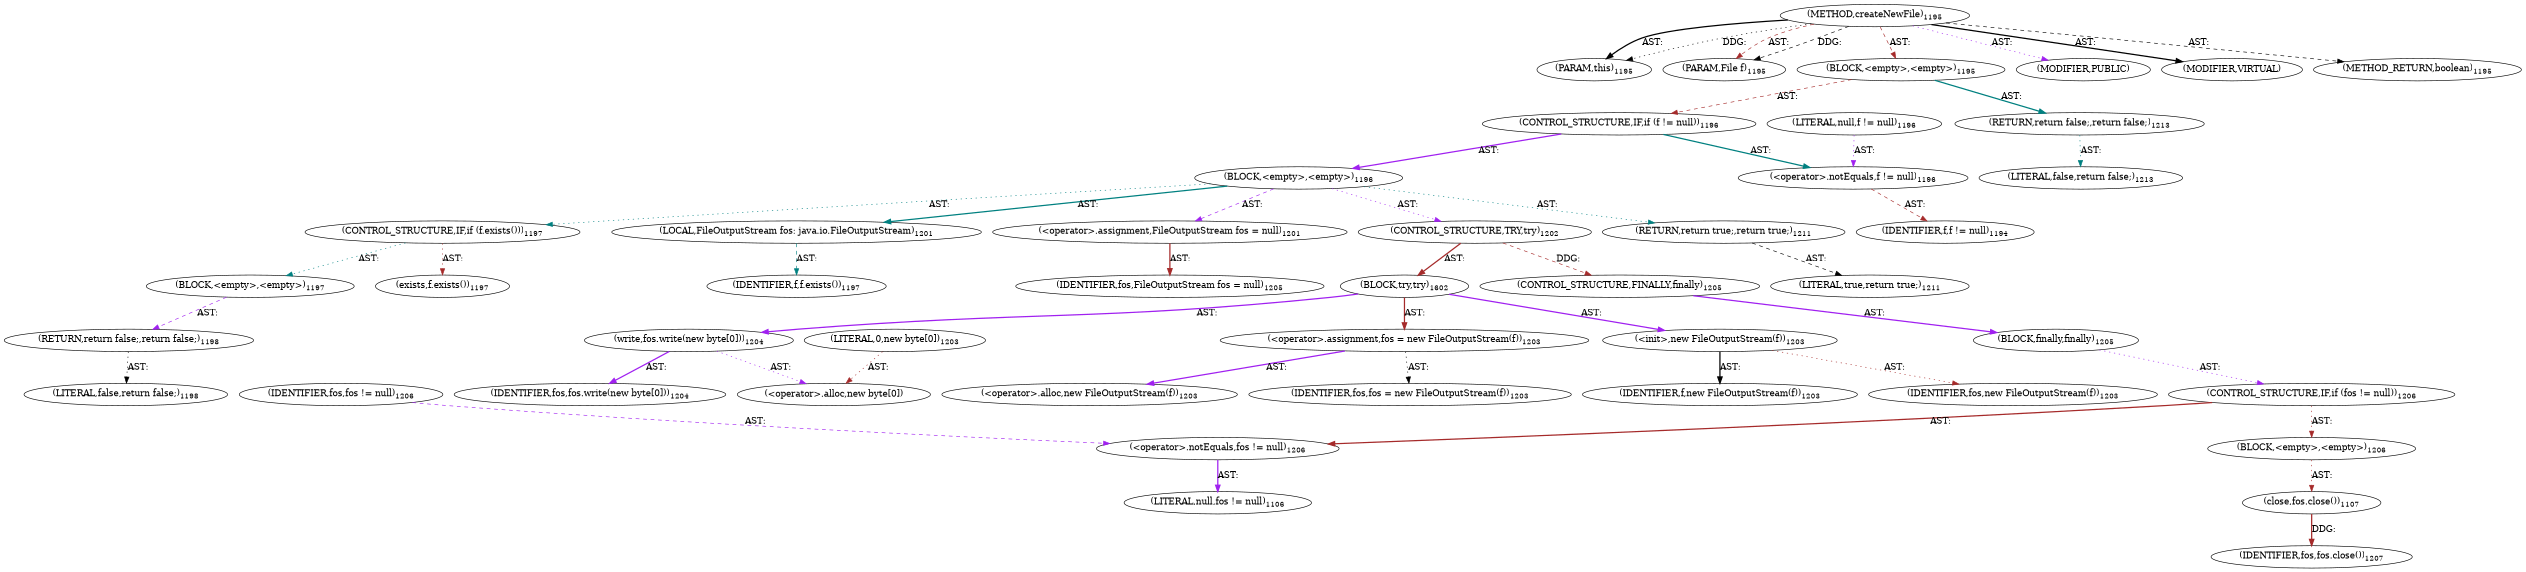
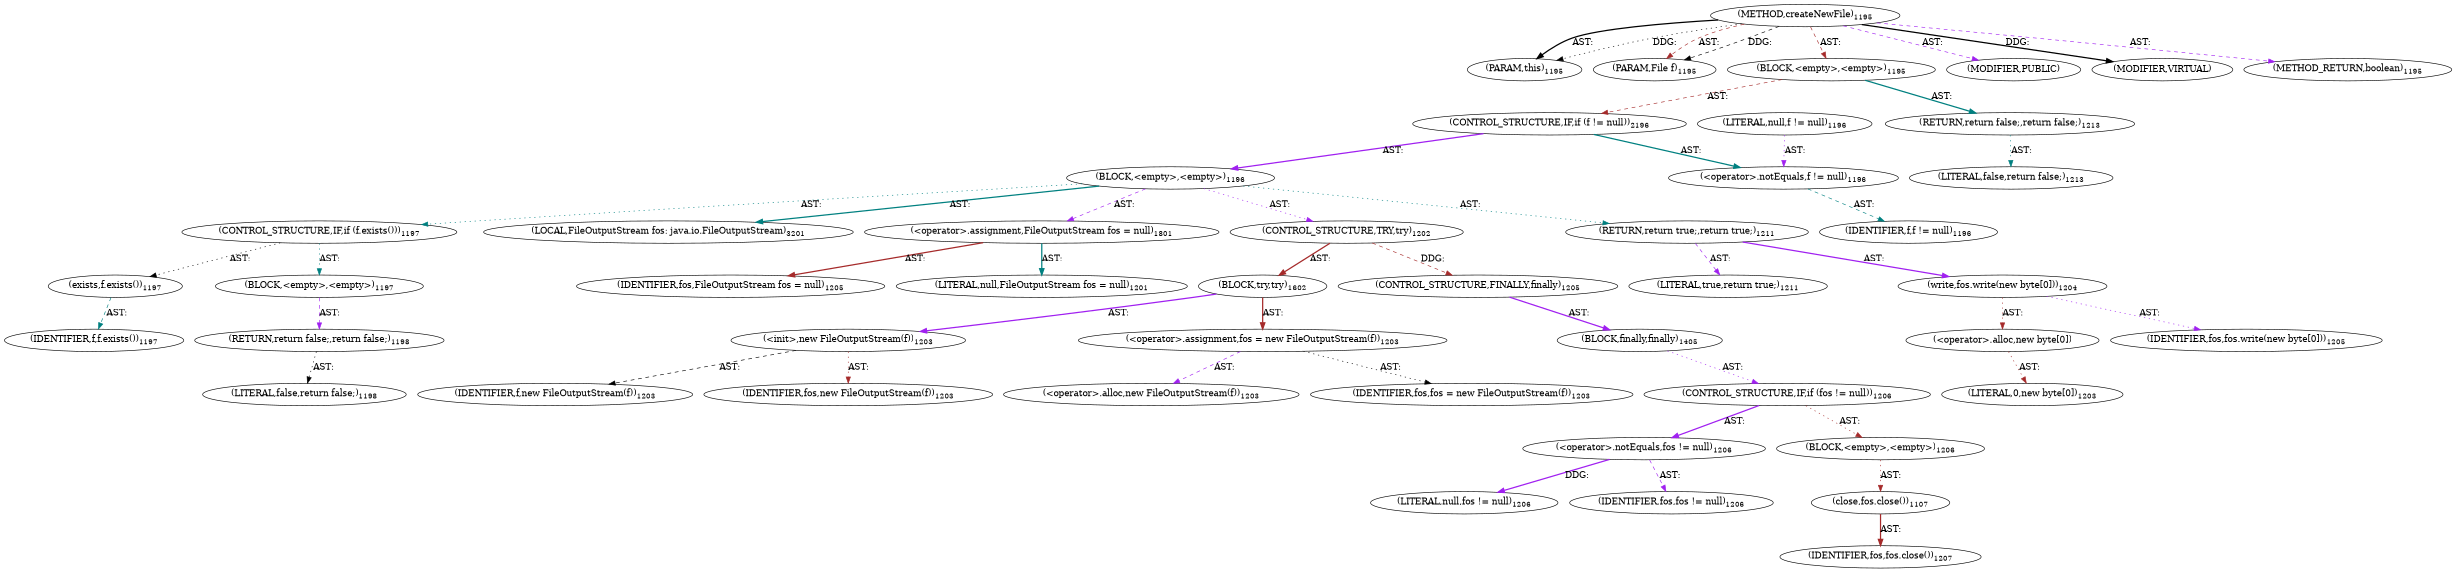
(1977, 42) -> (1908, 42)
(2142, 42) -> (2073, 42)
(2087, 43) -> (2019, 43)
(1710, 123) -> (1640, 123)
(1896, 203) -> (1843, 204)
(924, 231) -> (796, 231)
(1292, 231) -> (1163, 231)
(1999, 231) -> (1962, 231)
(443, 256) -> (218, 259)
(797, 256) -> (106, 310)
(1794, 258) -> (1706, 257)
none -> (1042, 286)
(1063, 315) -> (1843, 259)
(2105, 339) -> (1689, 339)
(1720, 364) -> (706, 367)
(867, 365) -> (2016, 365)
(642, 366) -> (2120, 312)
(758, 366) -> (2002, 310)
(1249, 367) -> (1210, 366)
(680, 394) -> (2336, 339)
(758, 426) -> (1656, 473)
(1774, 426) -> (1719, 420)
(1230, 476) -> (1578, 476)
(1275, 502) -> (1522, 502)
(2325, 530) -> (1892, 530)
